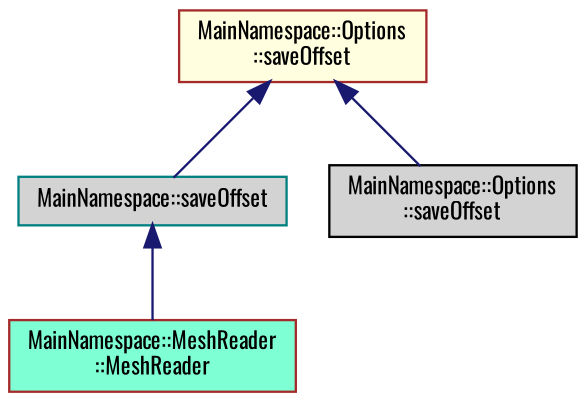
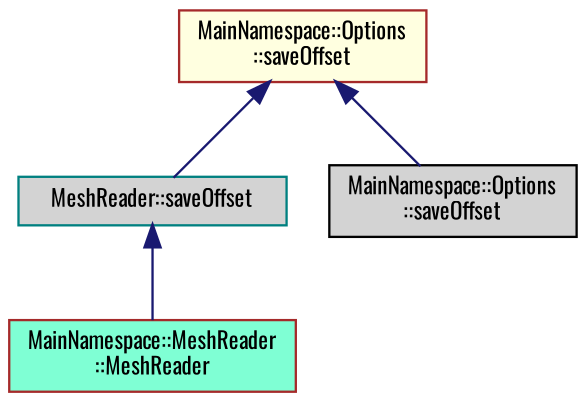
(153, 201) -> (153, 201)
